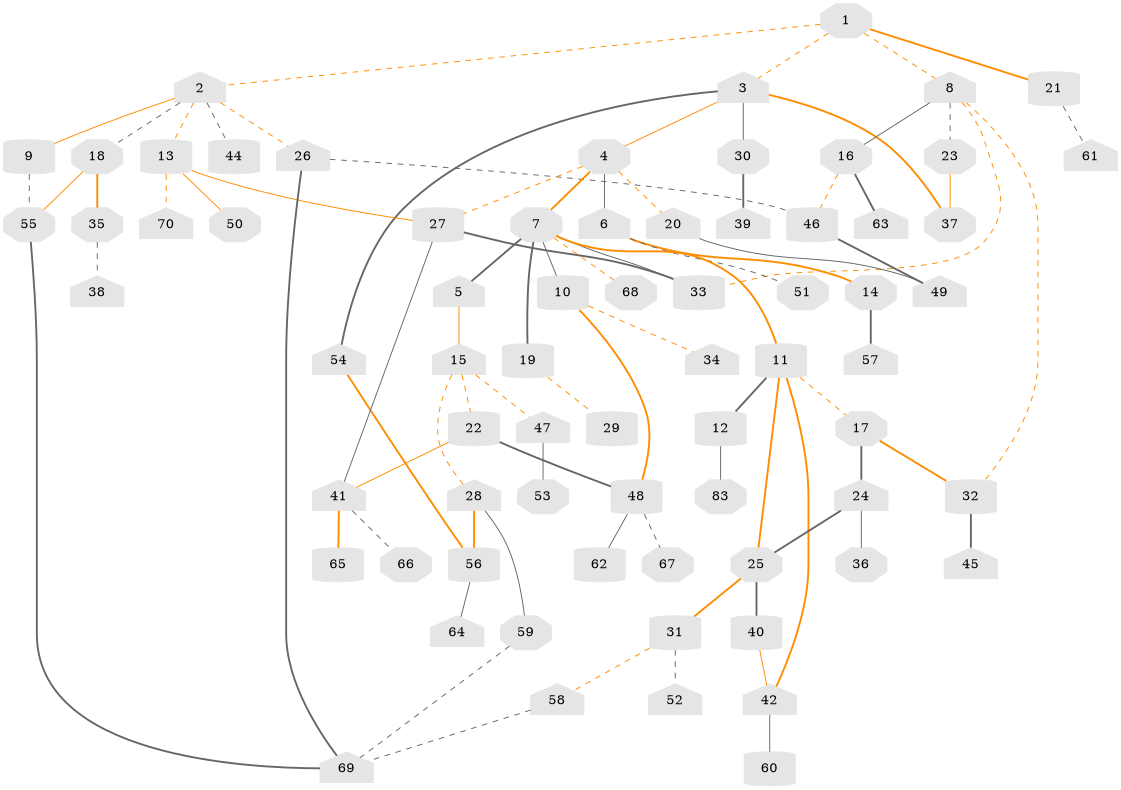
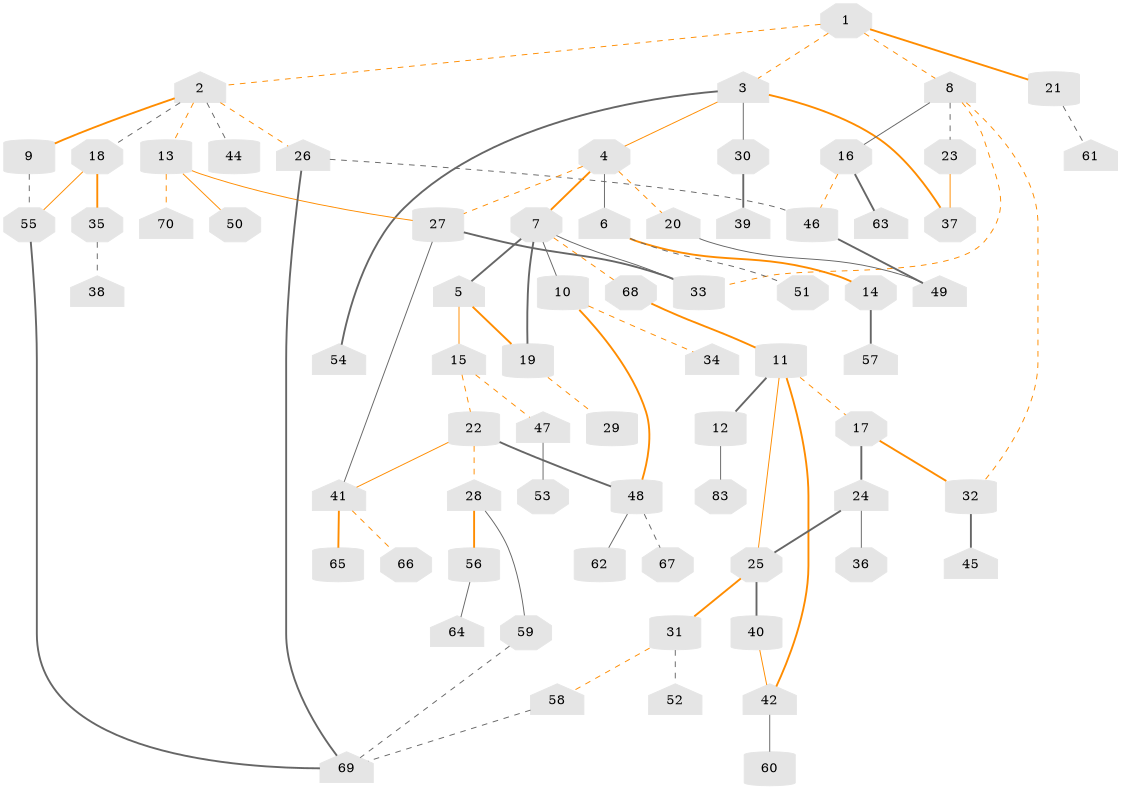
(114, 120) -> (114, 120)
(647, 251) -> (703, 326)
none -> (492, 325)
(438, 432) -> (474, 463)
(401, 457) -> none
(769, 463) -> (769, 463)
(372, 530) -> (372, 530)
